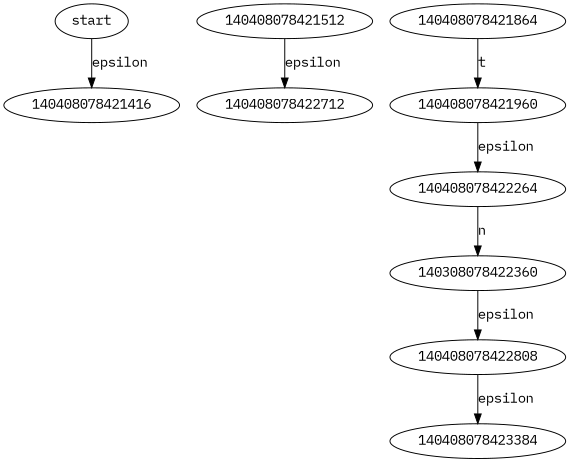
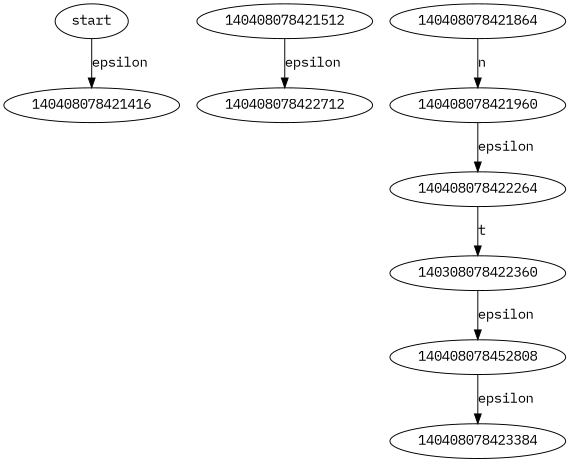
(482, 63) -> (482, 63)
(482, 231) -> (482, 231)
(478, 357) -> (478, 357)
